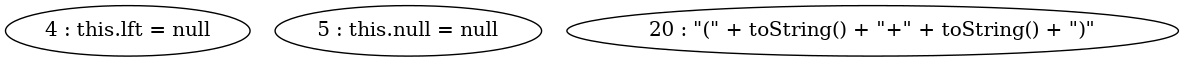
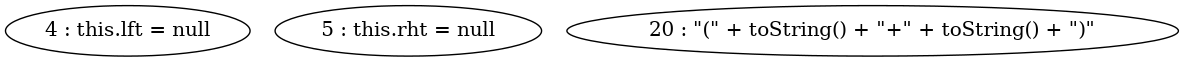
(408, 31) -> (408, 31)
